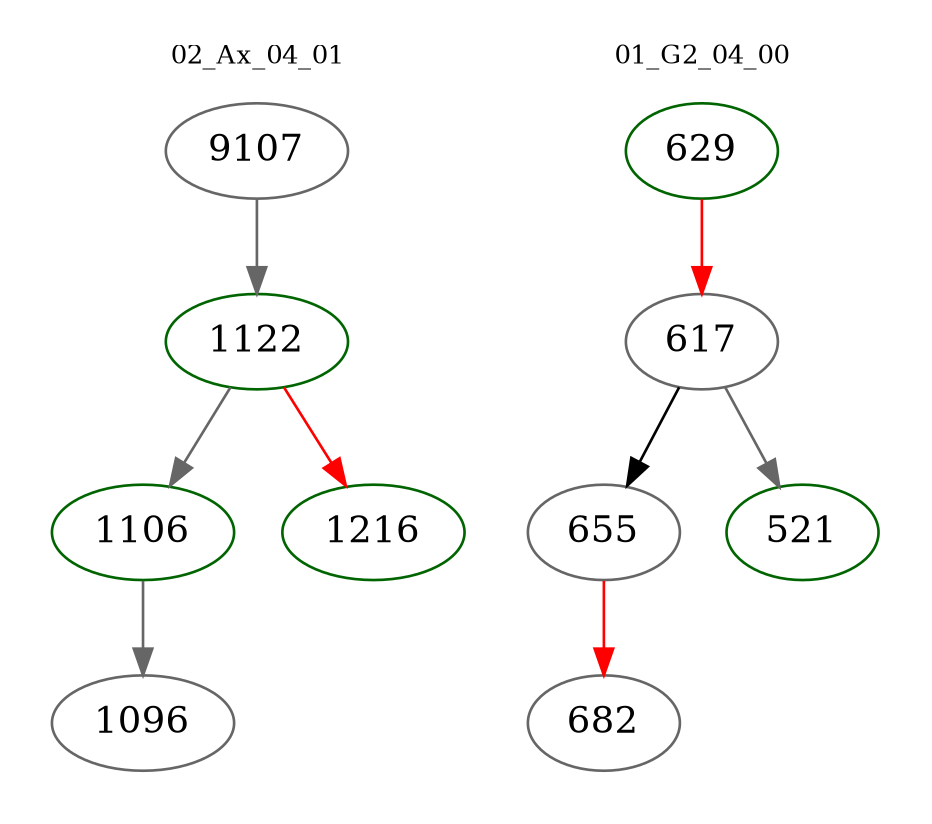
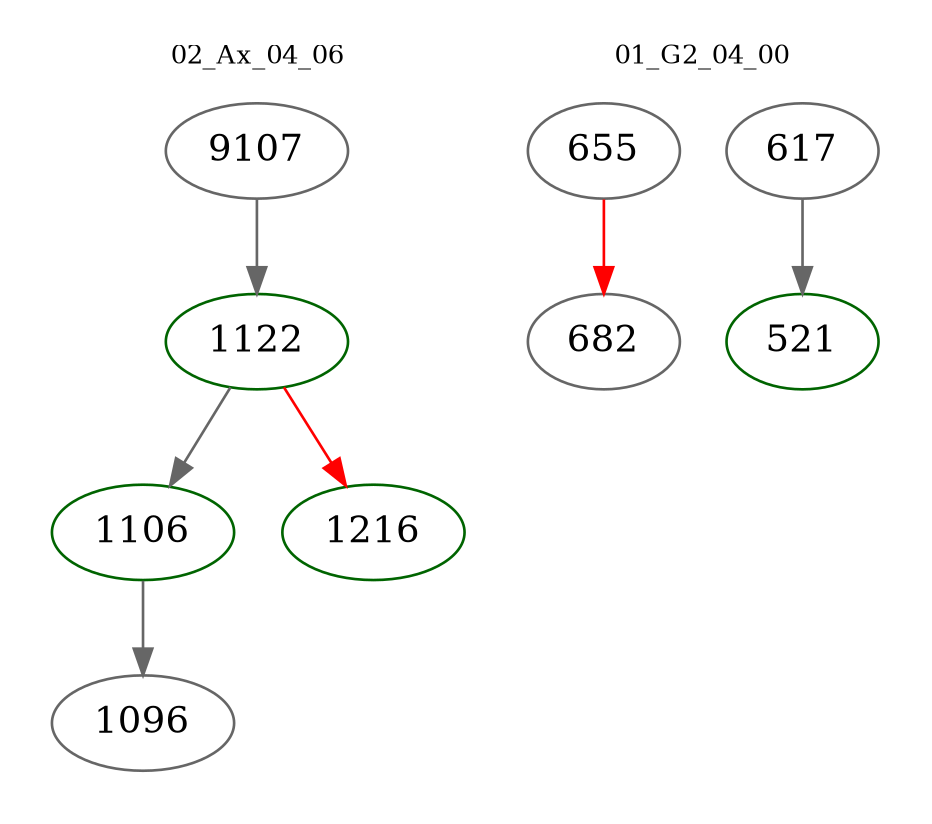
(258, 57) -> (258, 57)
(702, 151) -> none
(659, 425) -> none
